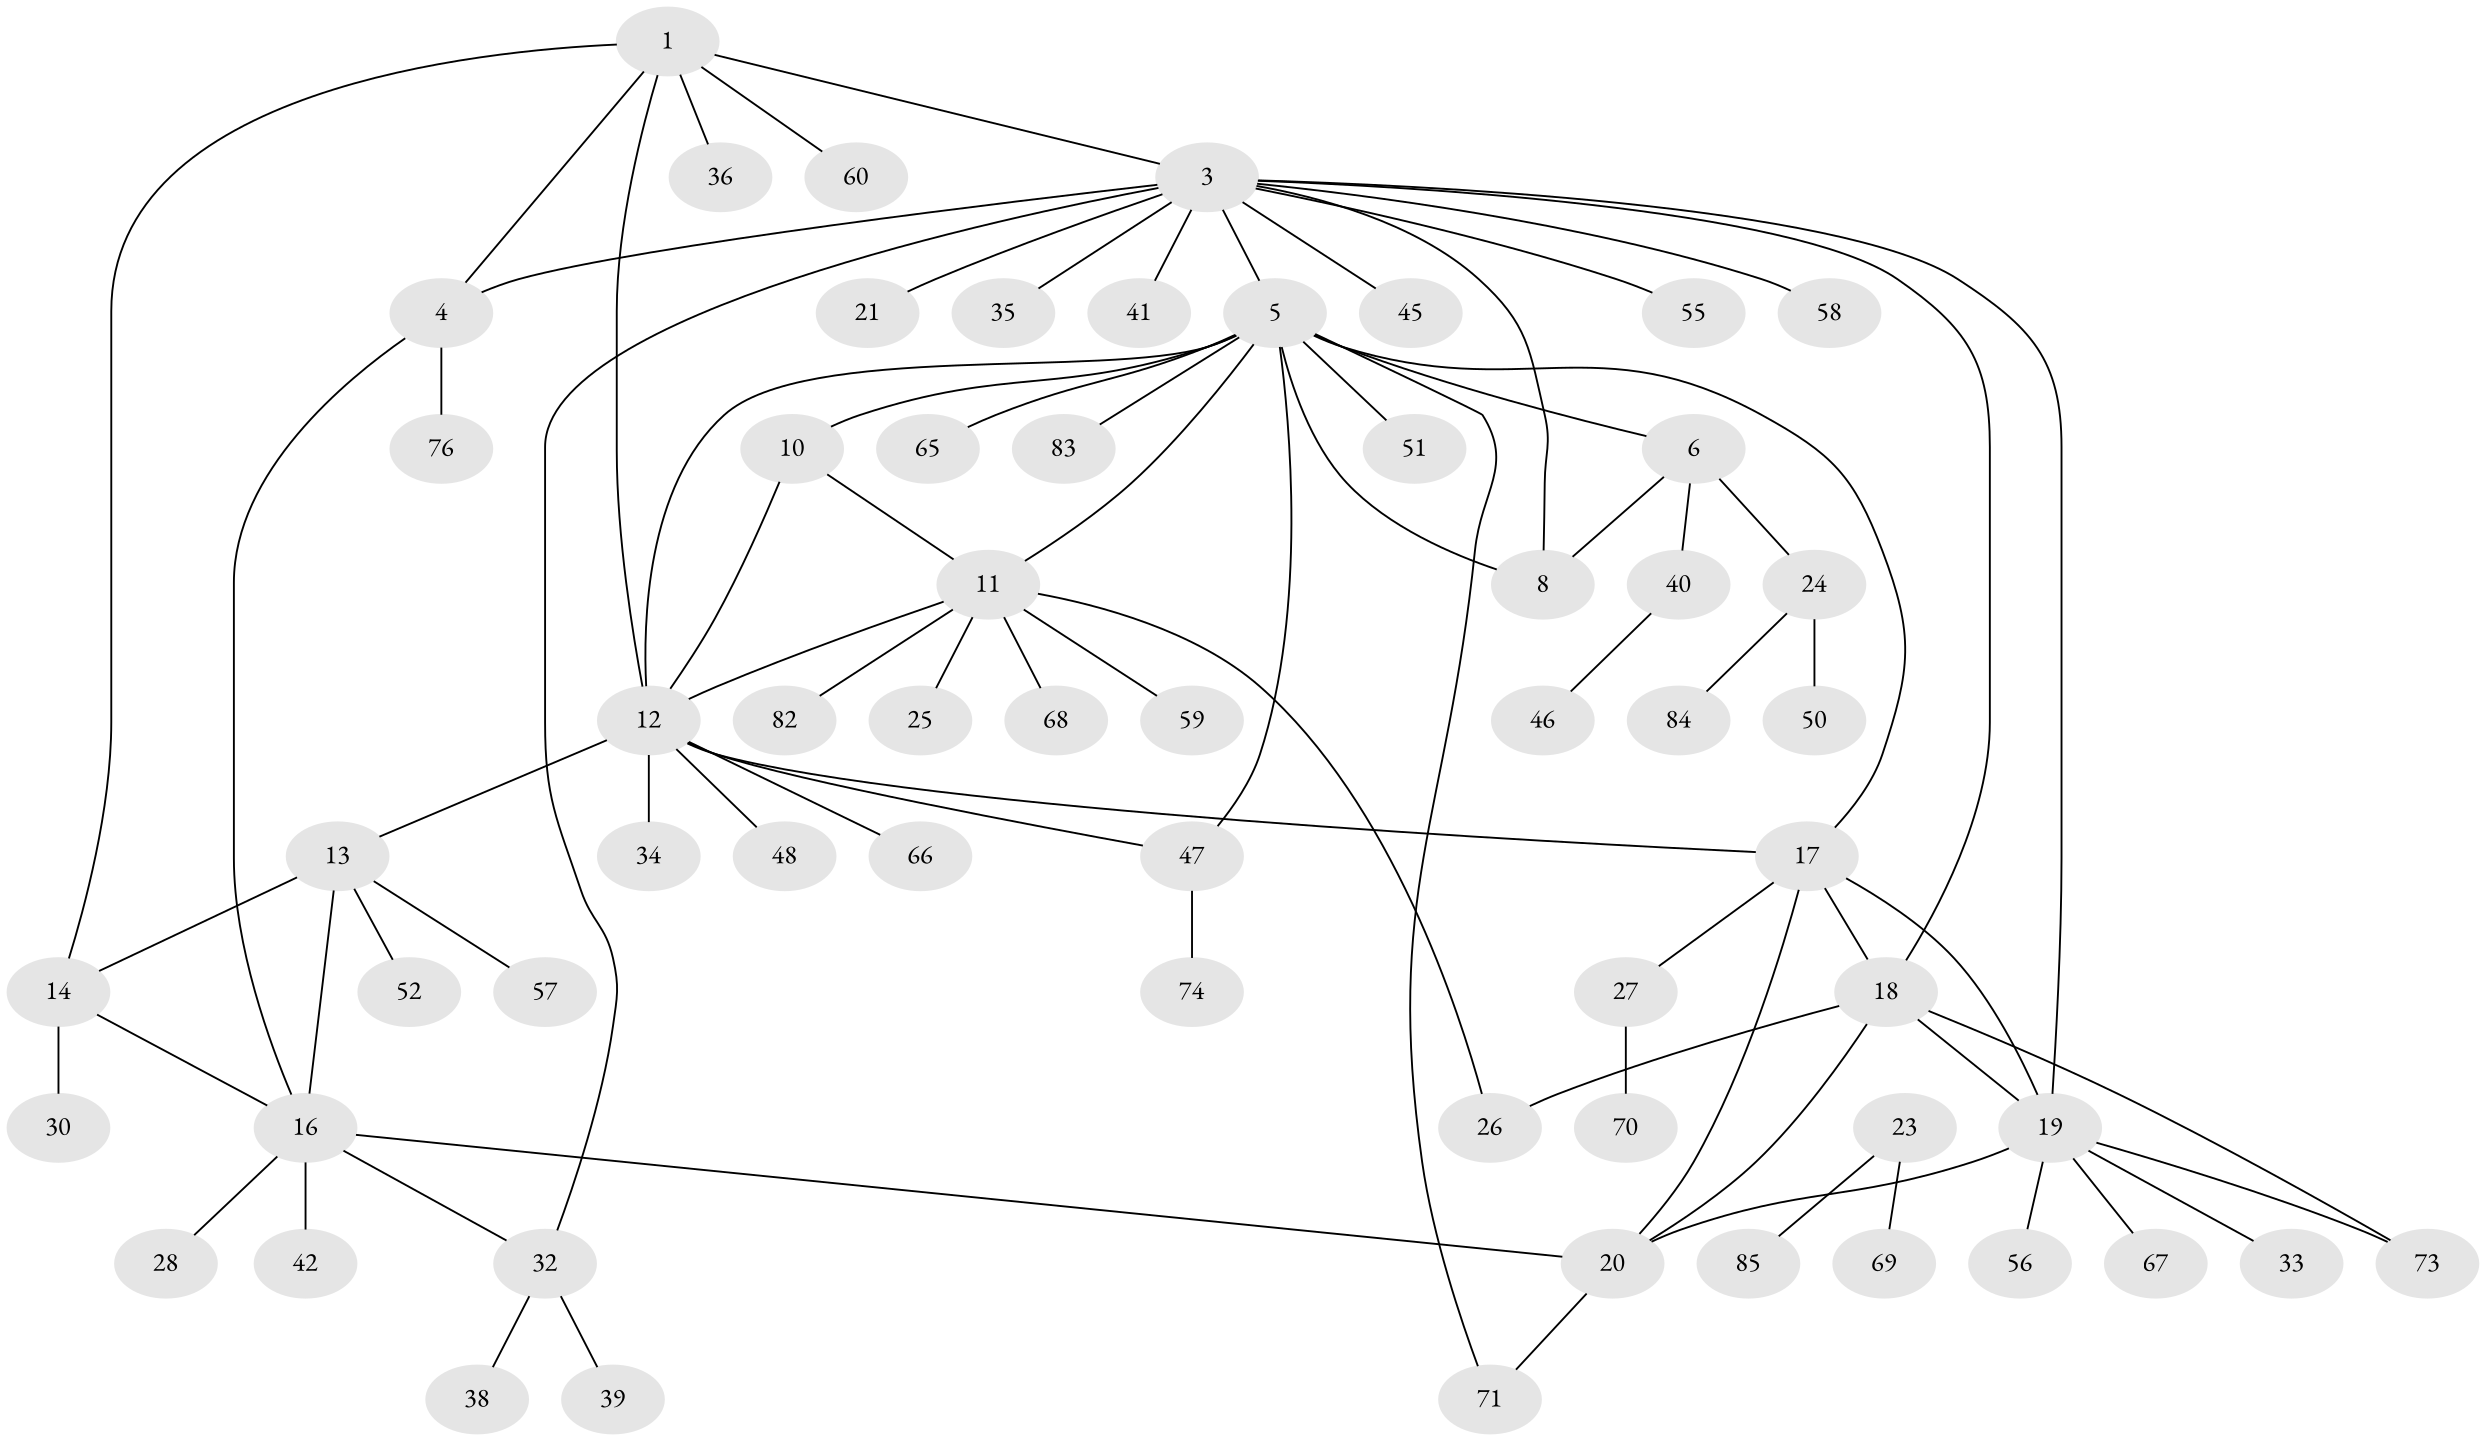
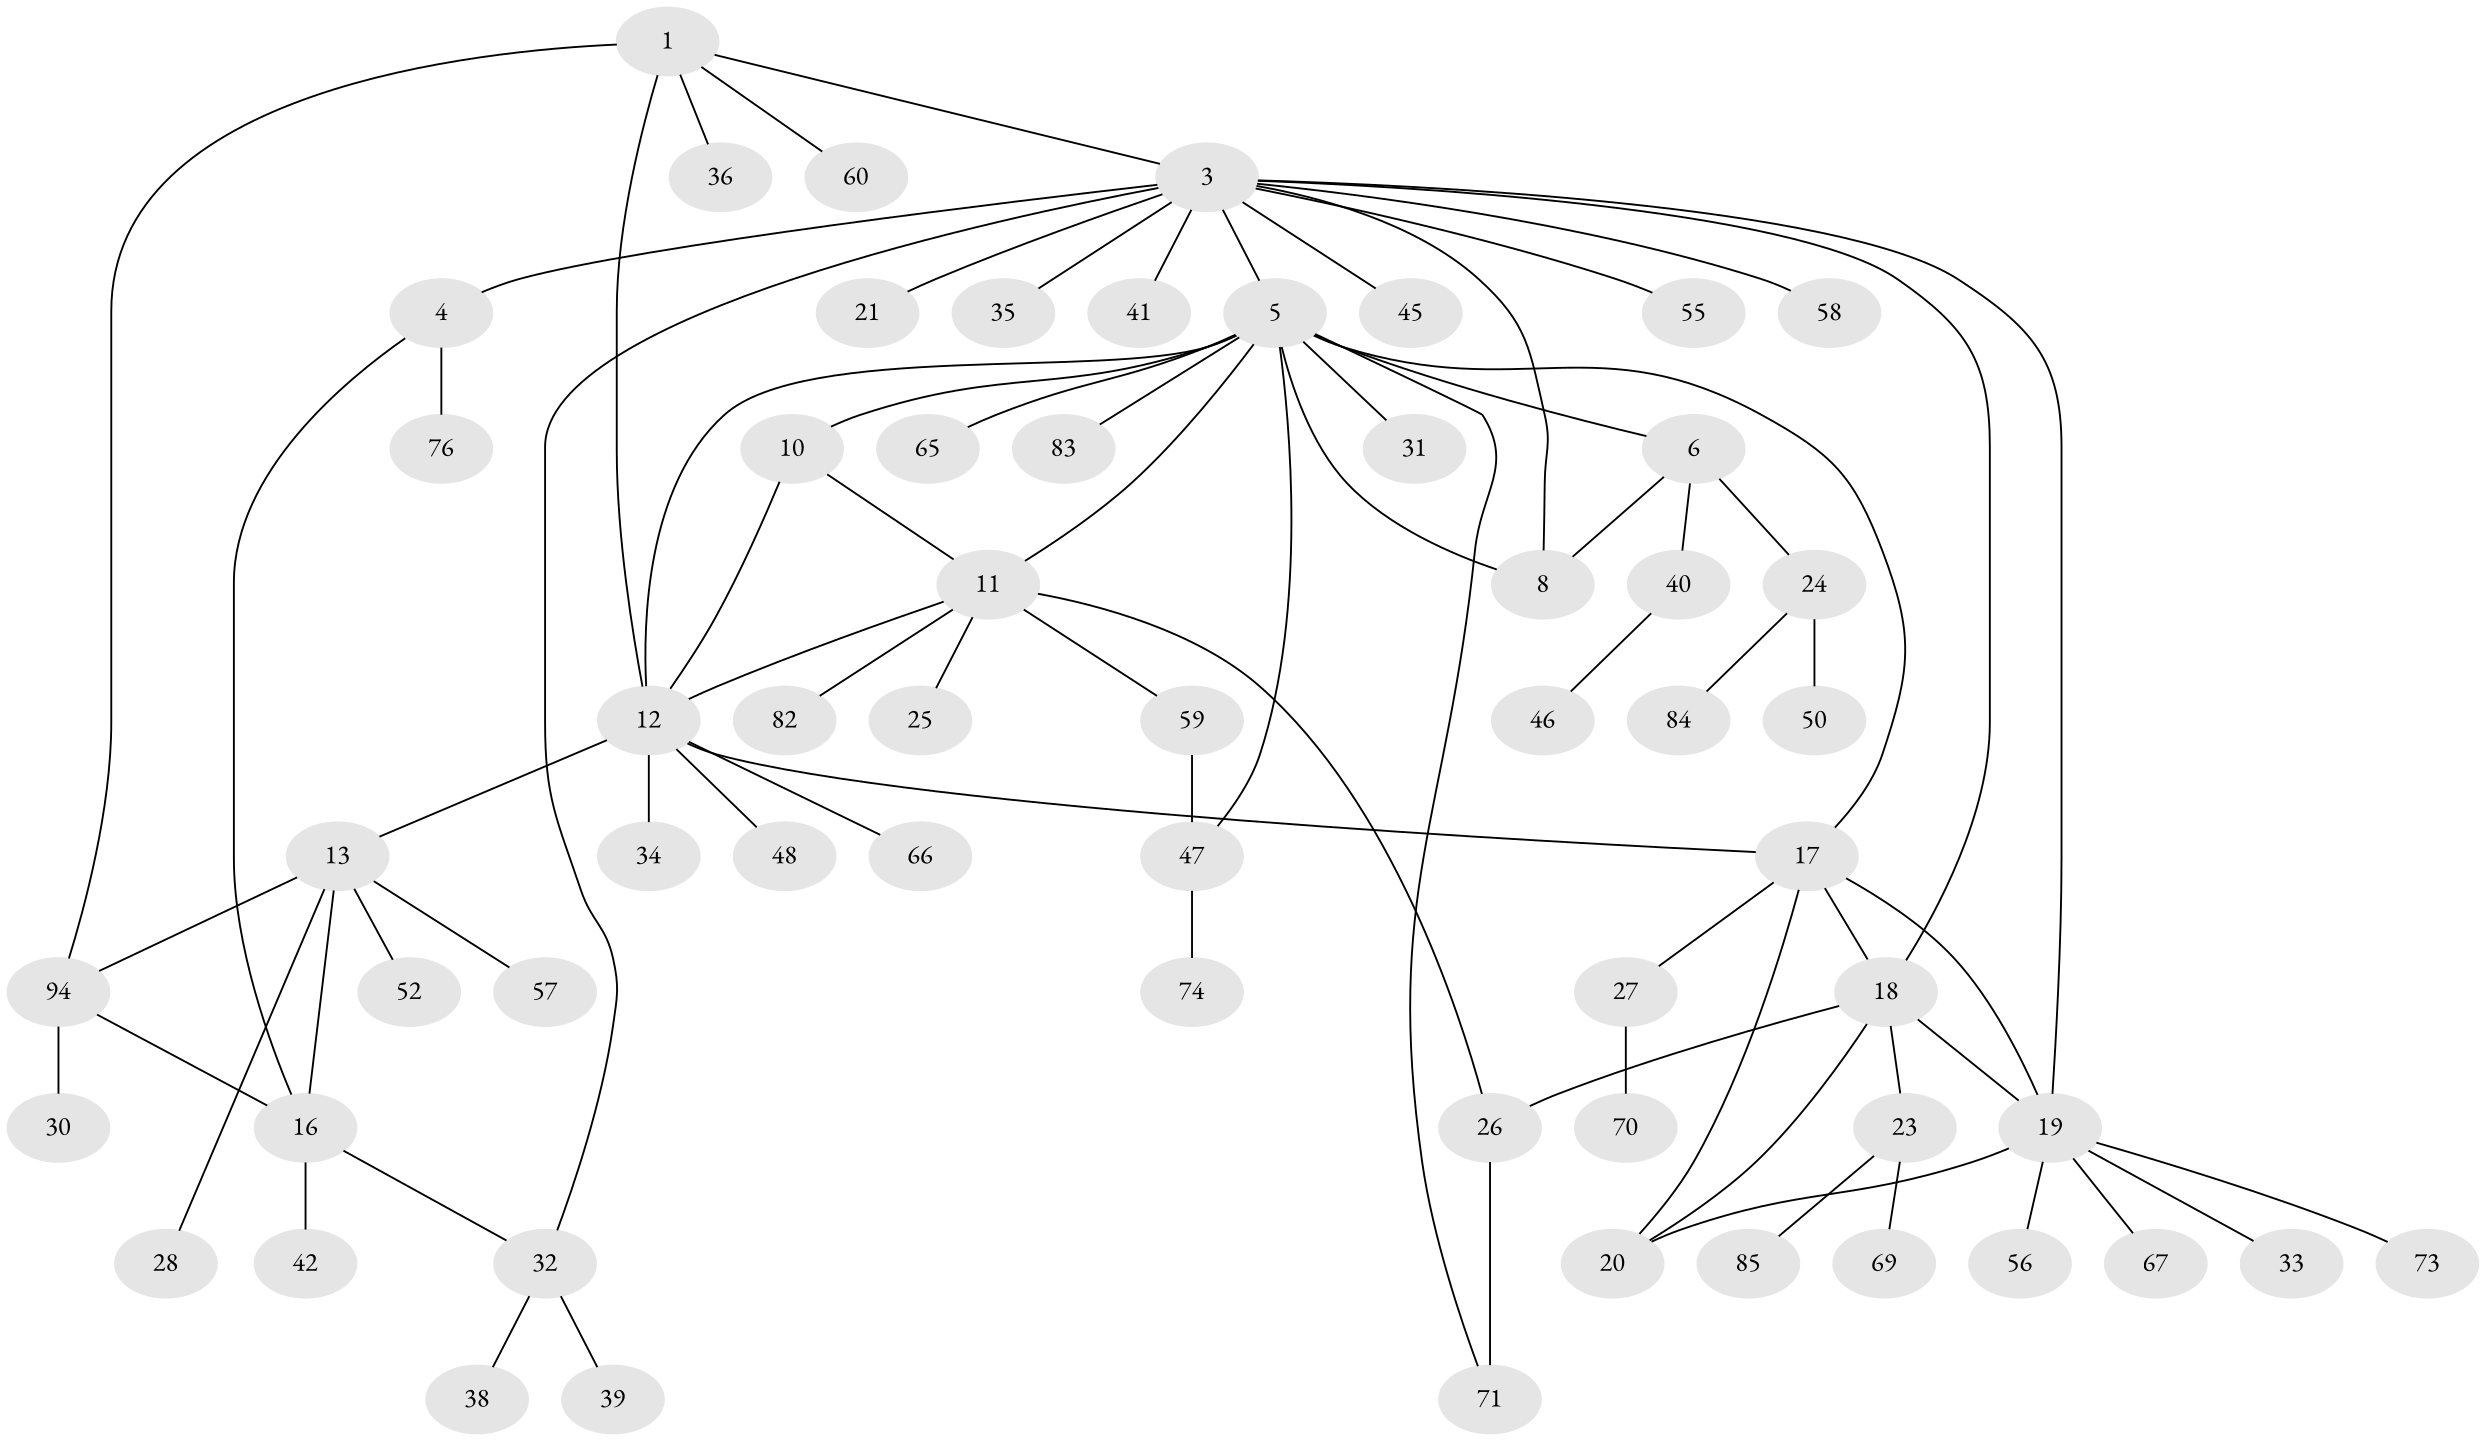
(555, 177) -> none
(1415, 449) -> (1415, 449)
(1056, 720) -> none
(913, 801) -> (1192, 789)
(58, 992) -> (58, 992)
(2164, 1117) -> (1896, 1060)
(236, 1196) -> (252, 1060)
(959, 1196) -> none
(1551, 1332) -> (1490, 1264)
